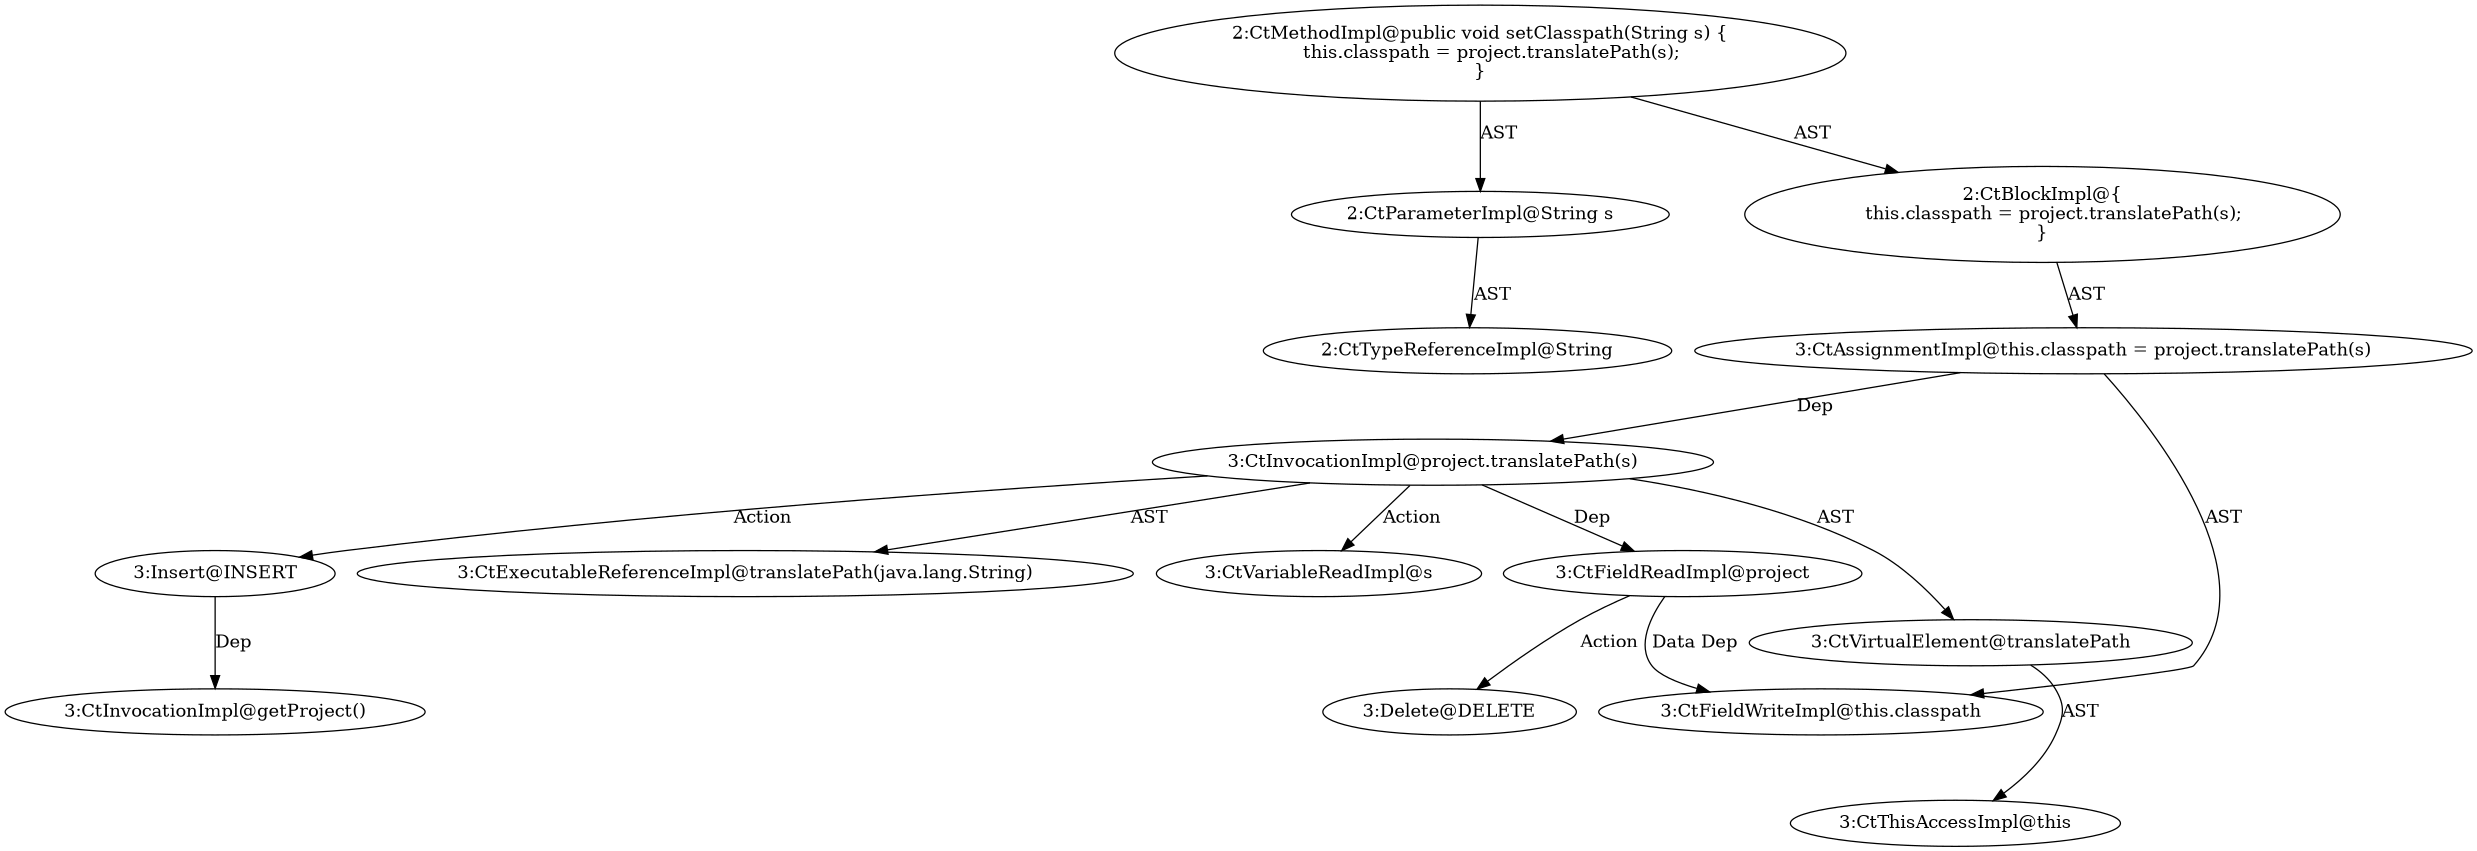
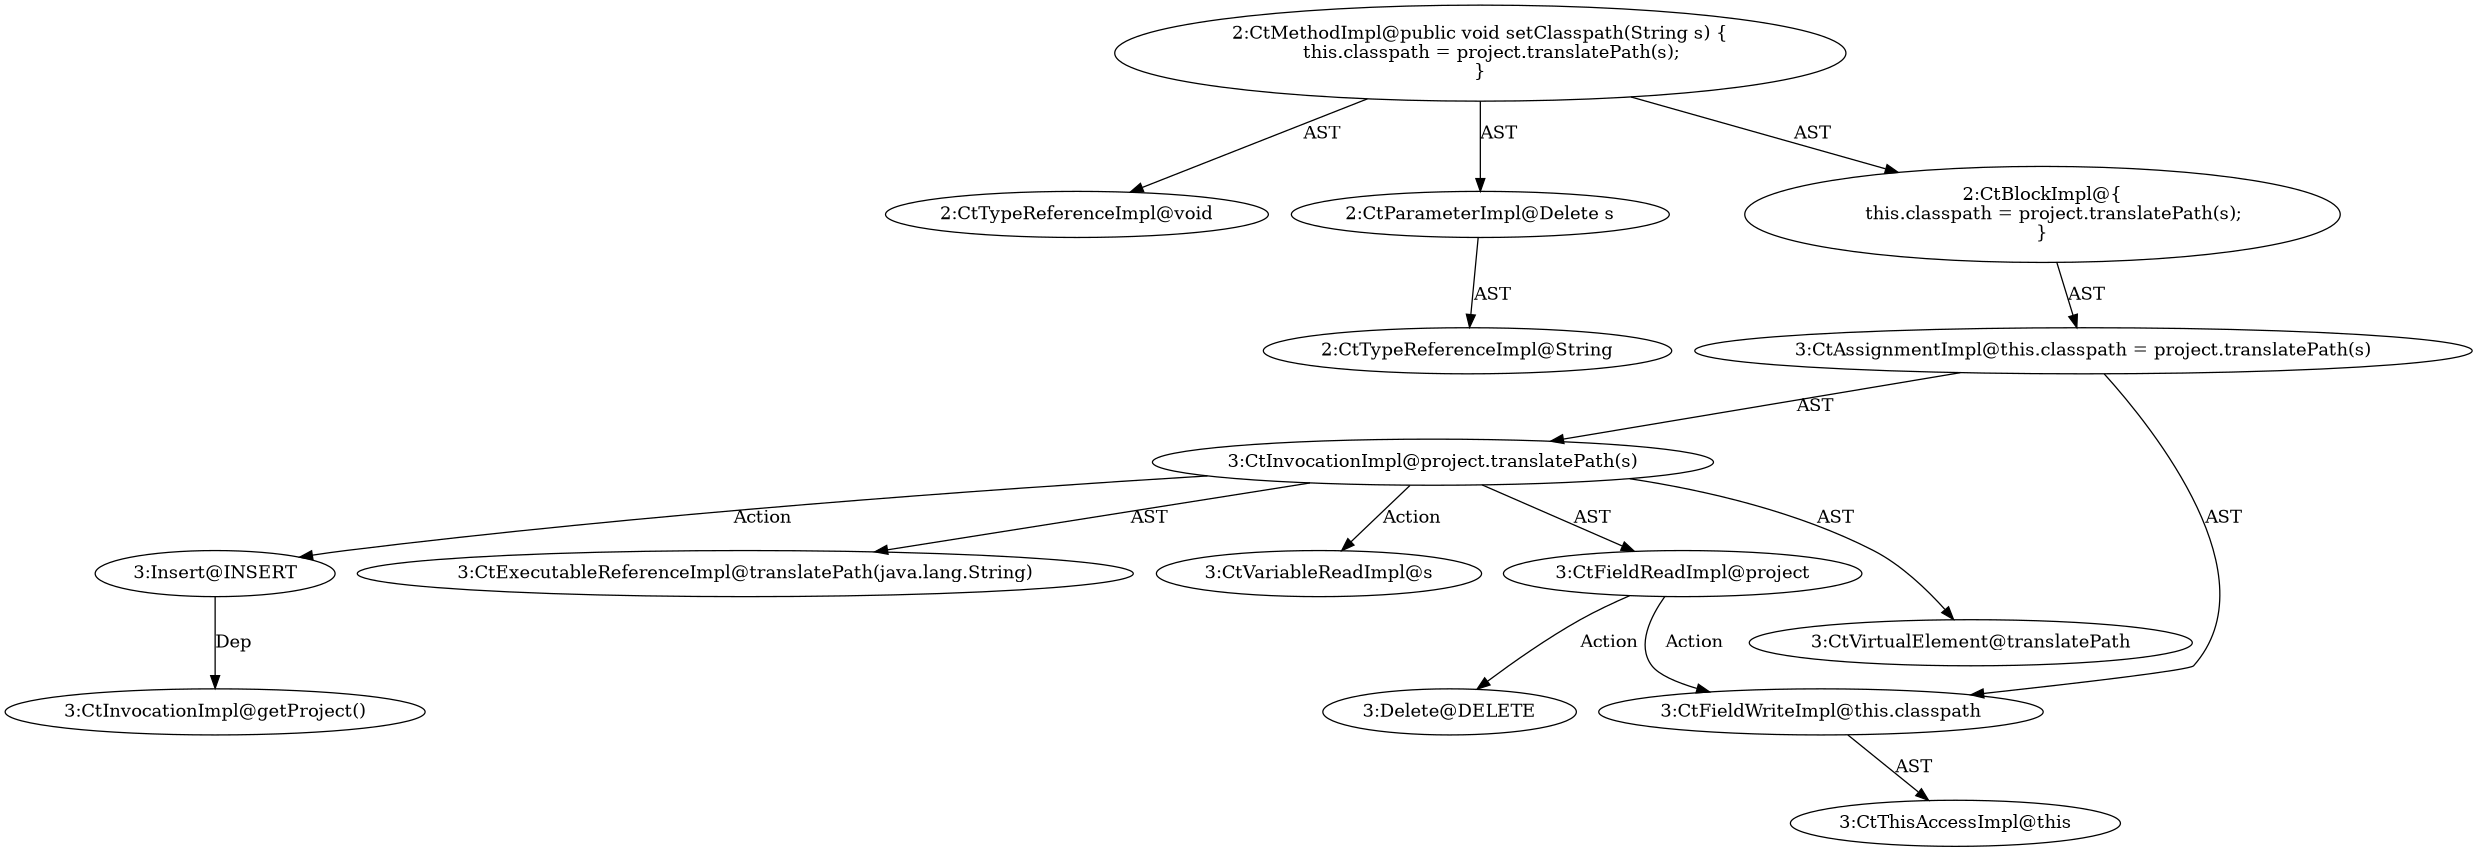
none -> (1077, 214)
(1480, 214) -> (1480, 214)
(1815, 406) -> (1815, 406)
(1592, 518) -> (1592, 518)
(1695, 643) -> (1695, 643)
(2056, 733) -> (1883, 763)
